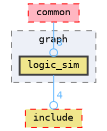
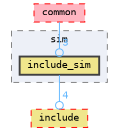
(54, 40) -> (59, 40)
(54, 66) -> (59, 66)
